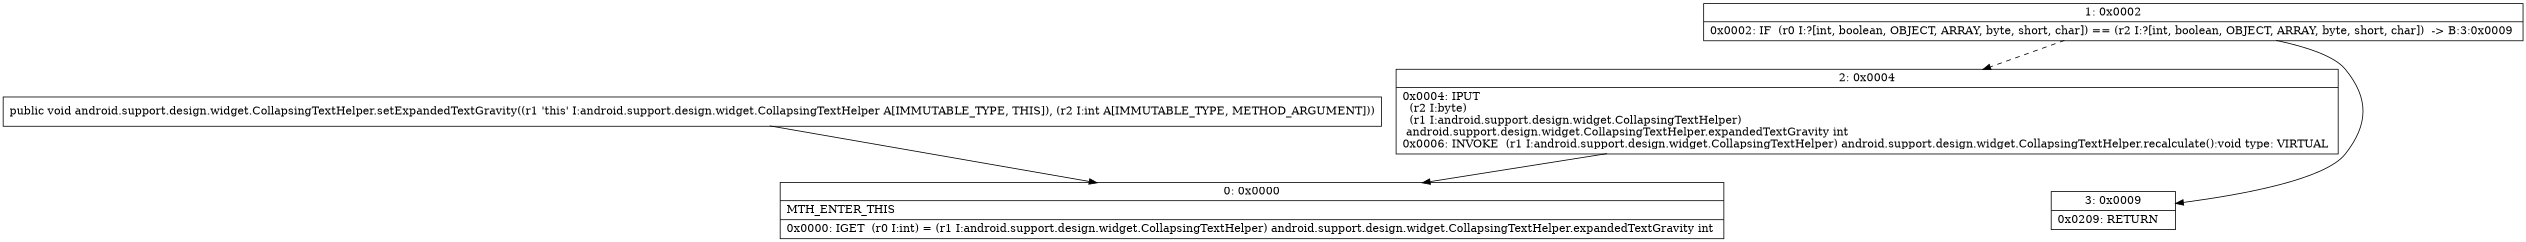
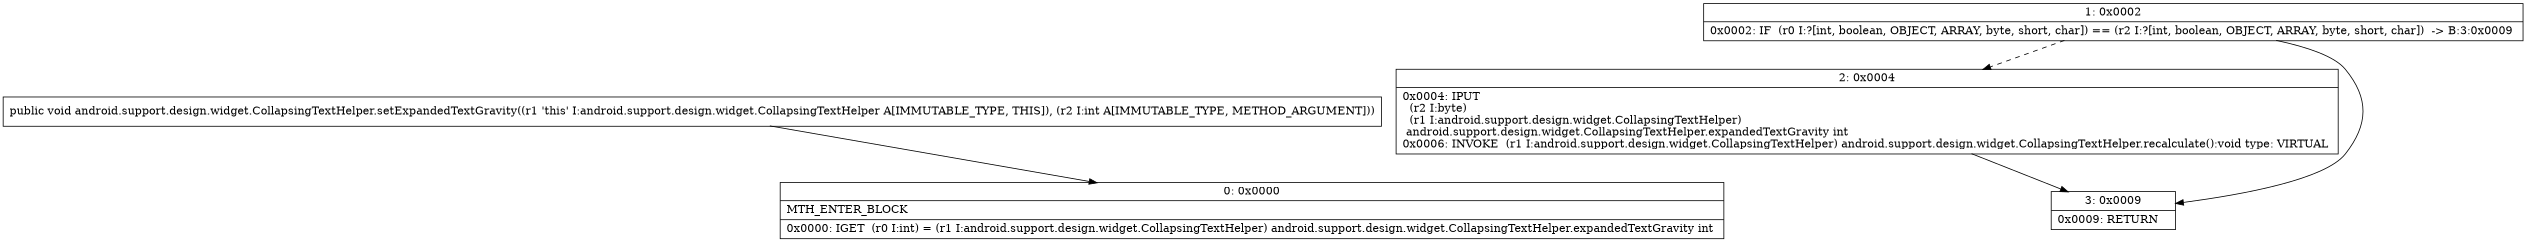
(1519, 168) -> (2016, 171)
(841, 210) -> (847, 210)
(2113, 220) -> (2113, 220)
